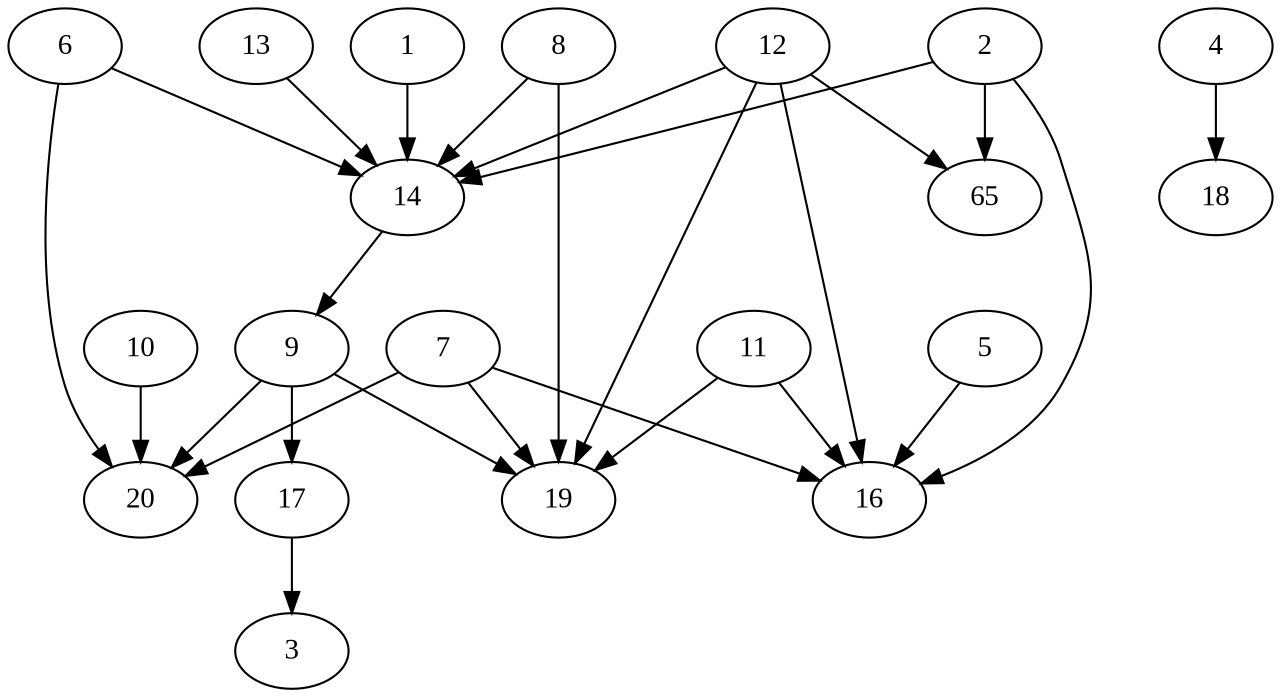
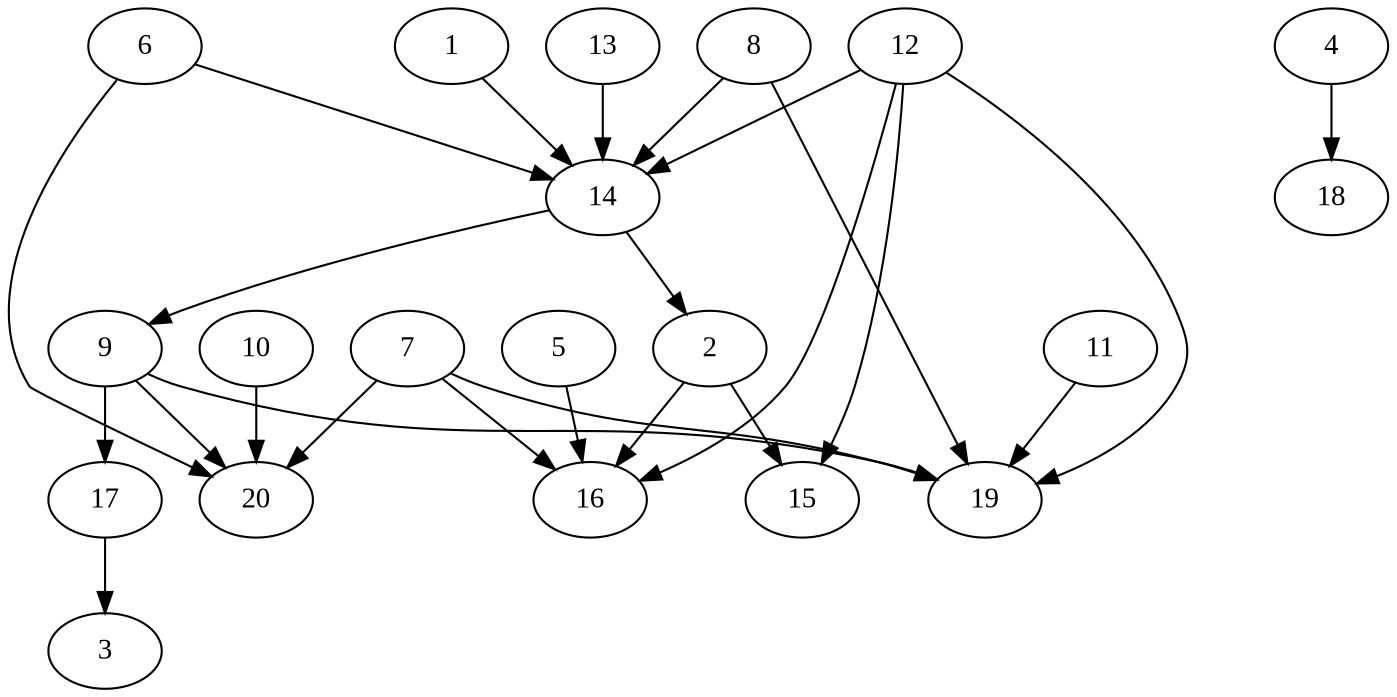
(707, 120) -> (650, 265)
(985, 197) -> (802, 500)
(805, 416) -> none
